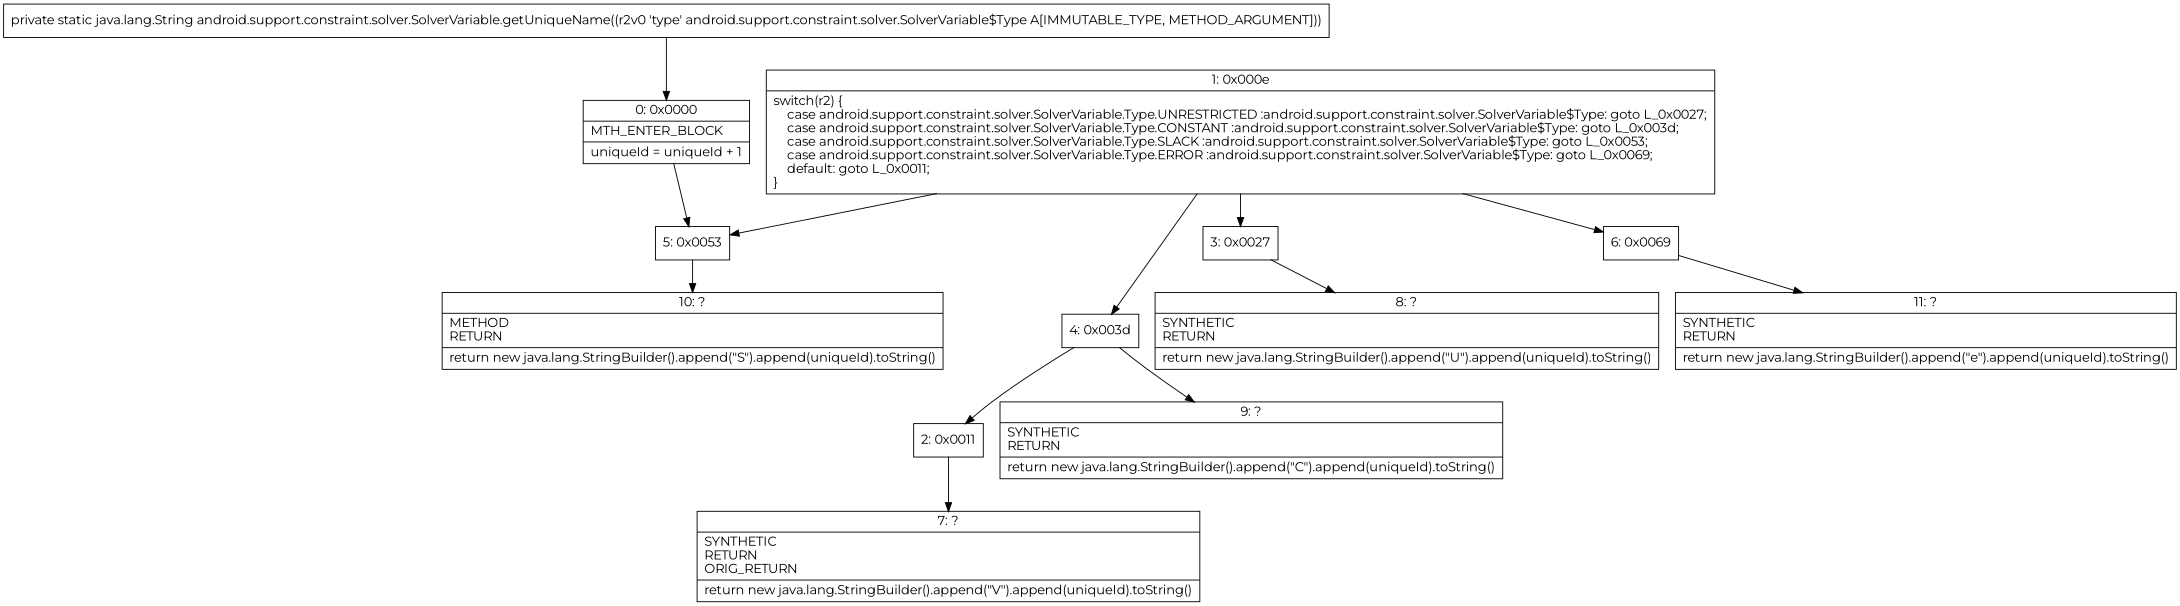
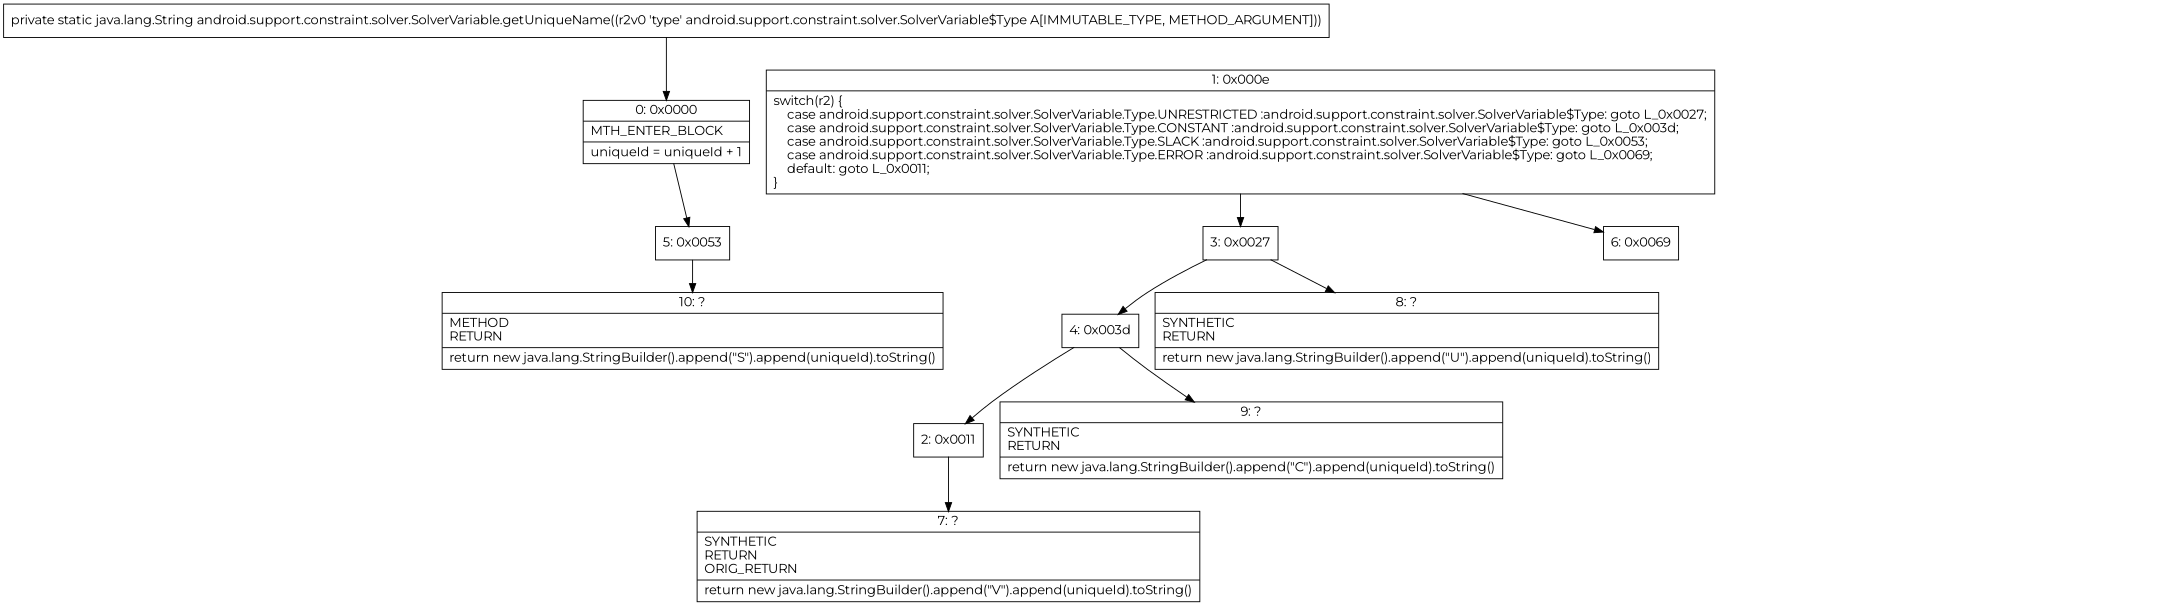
(838, 213) -> none
(1157, 250) -> (1165, 282)
(1926, 331) -> none
